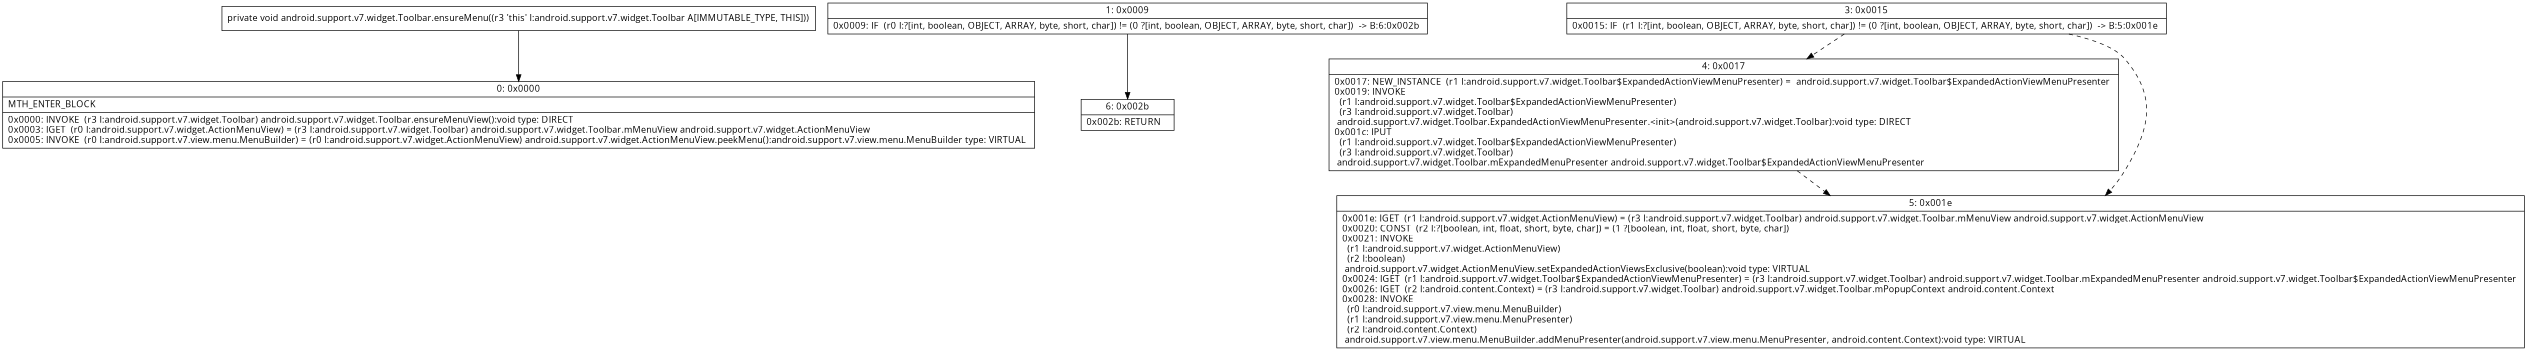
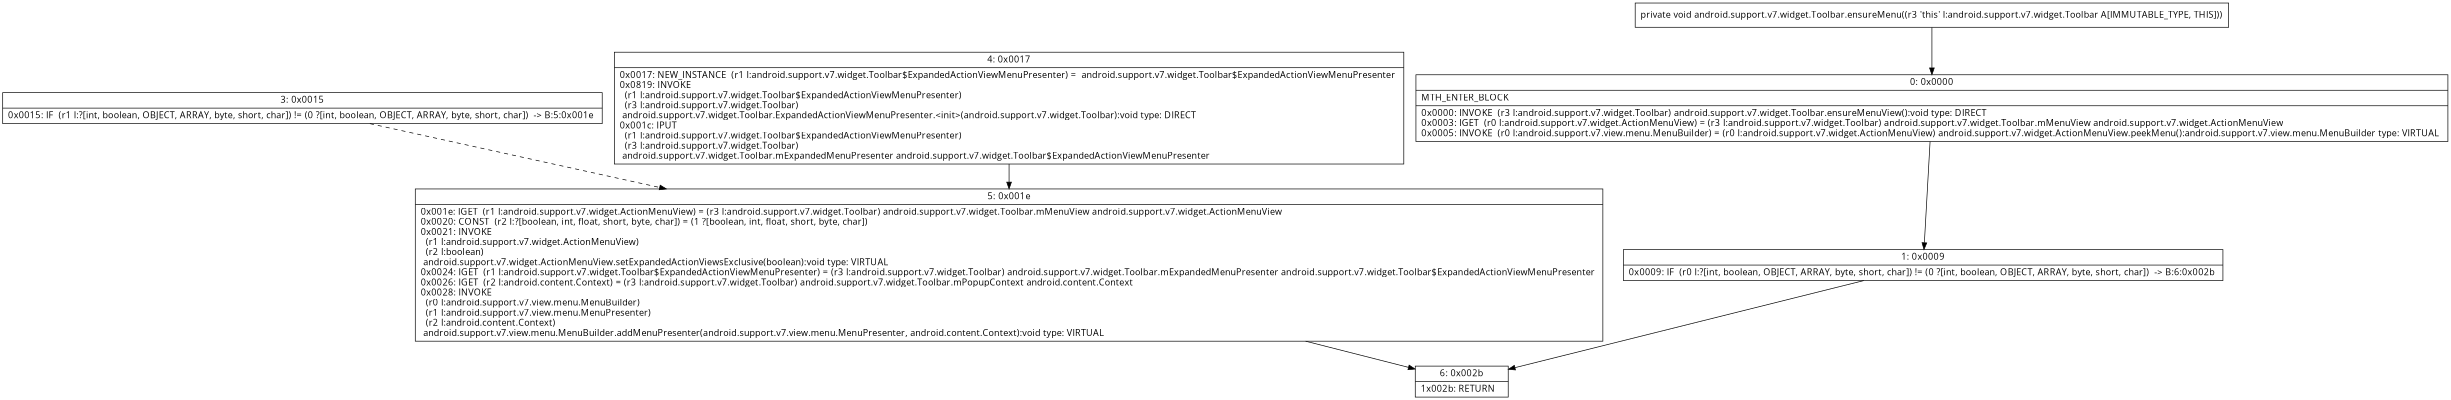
(1828, 45) -> none
(1373, 92) -> (658, 85)
(1128, 122) -> (1462, 389)
(1811, 181) -> (1009, 173)
none -> (1927, 192)
none -> (1357, 354)
